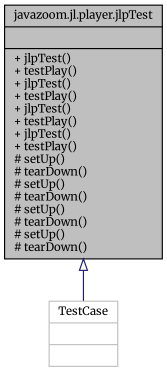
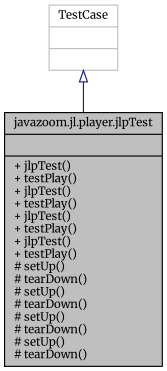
(83, 286) -> (83, 97)
